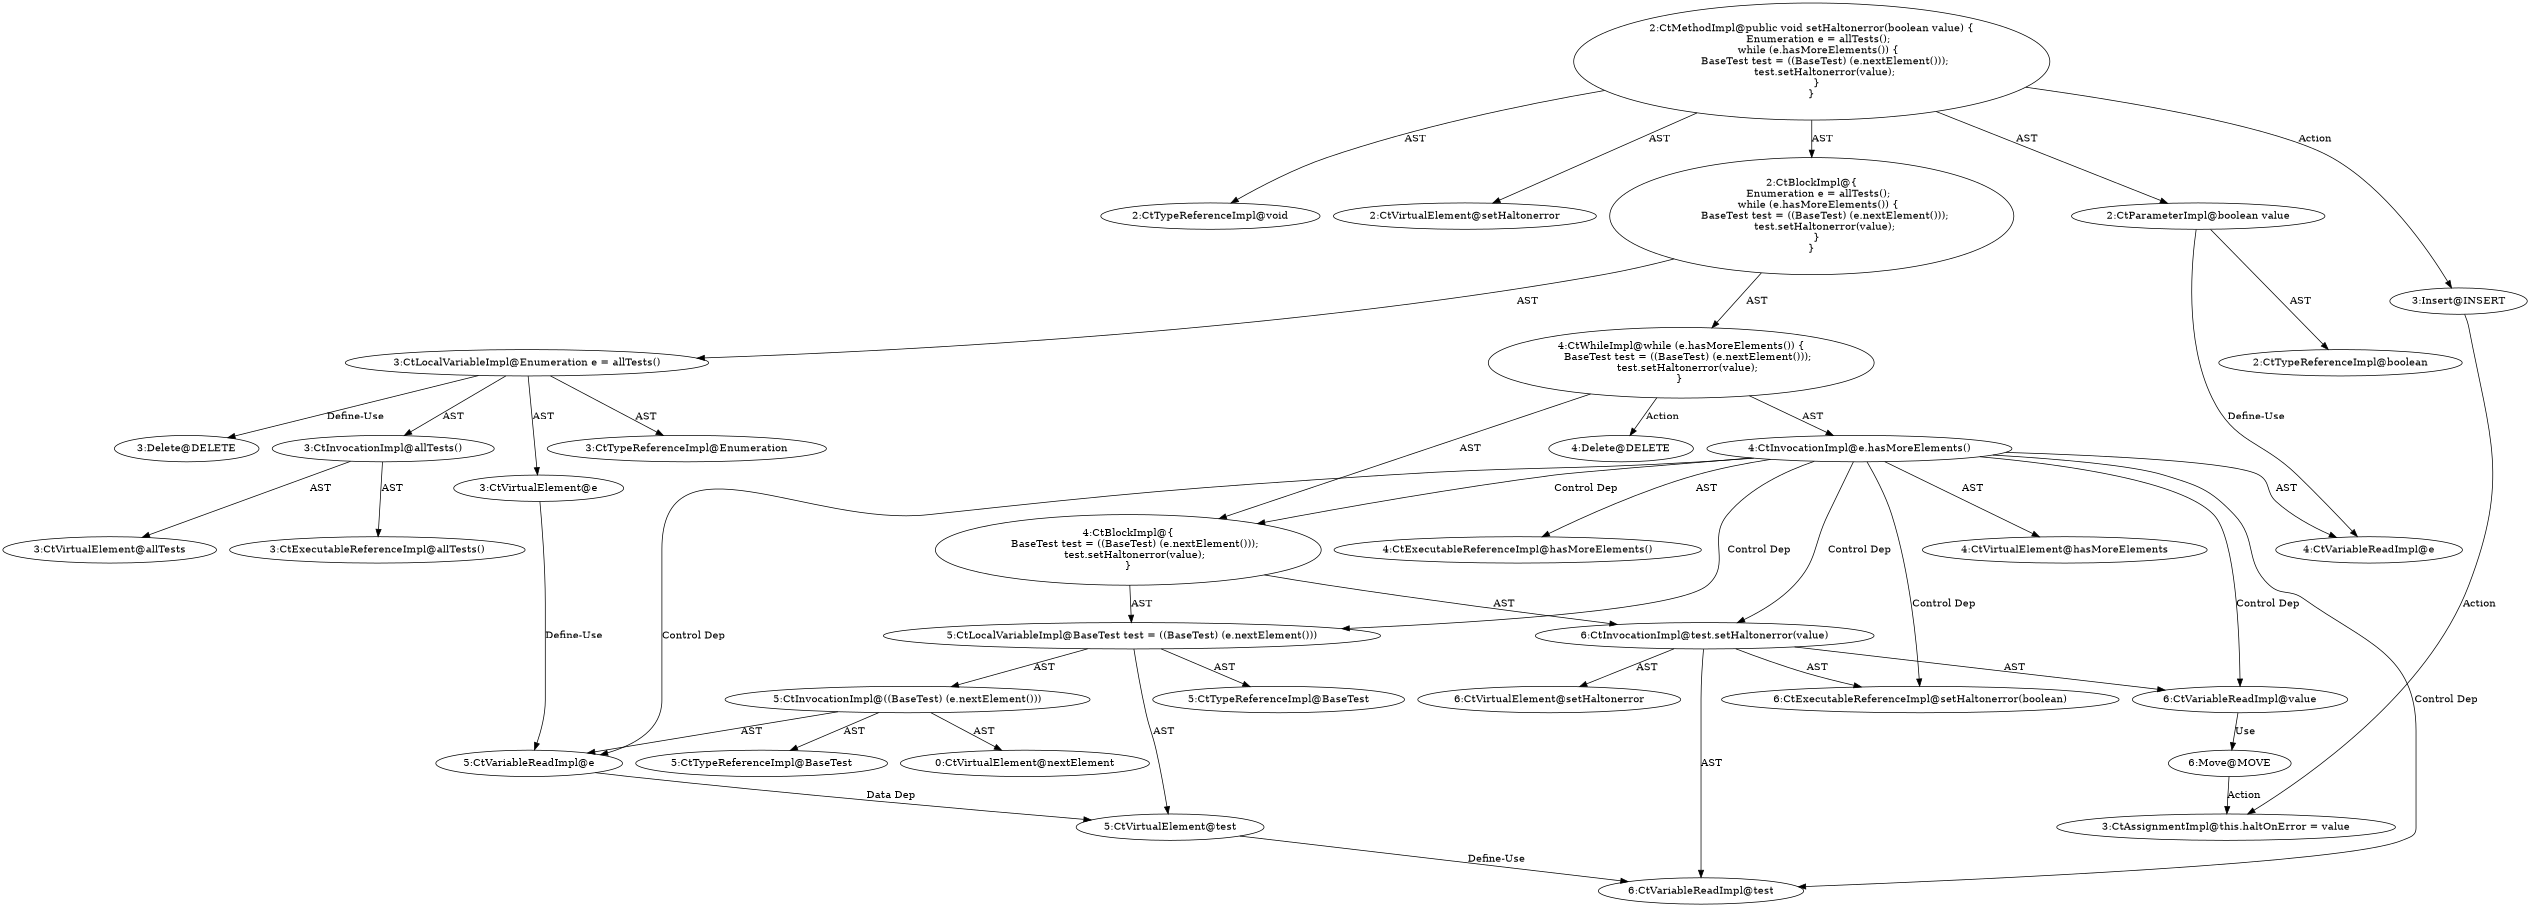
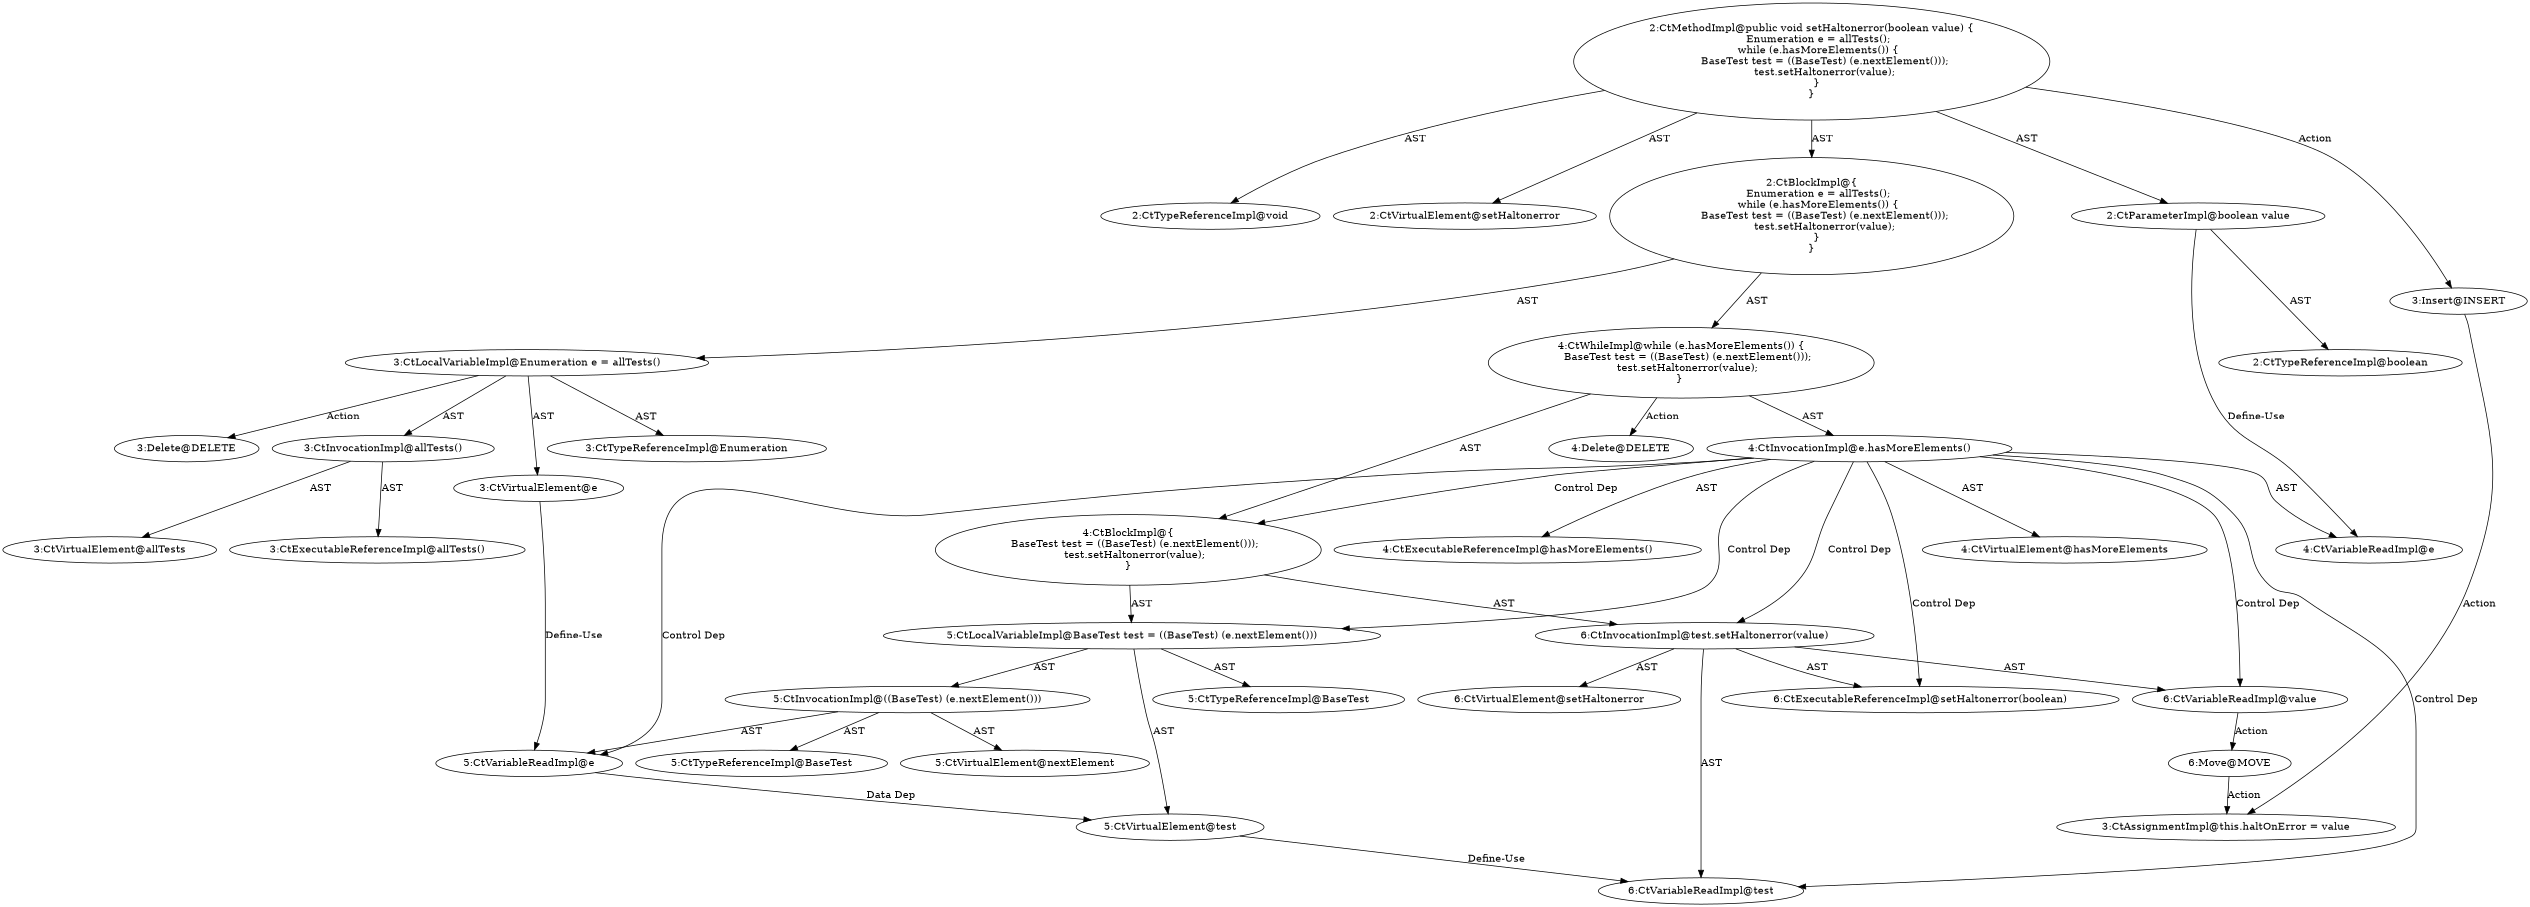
(356, 417) -> (344, 417)
(2245, 731) -> (2252, 731)
(1025, 763) -> (1025, 763)
